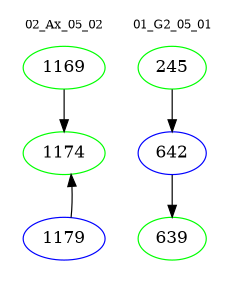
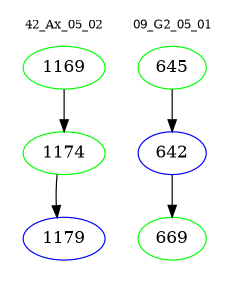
(64, 26) -> (64, 26)
(173, 26) -> (173, 26)
(172, 68) -> (172, 68)
(72, 202) -> (56, 190)
(172, 239) -> (172, 239)
